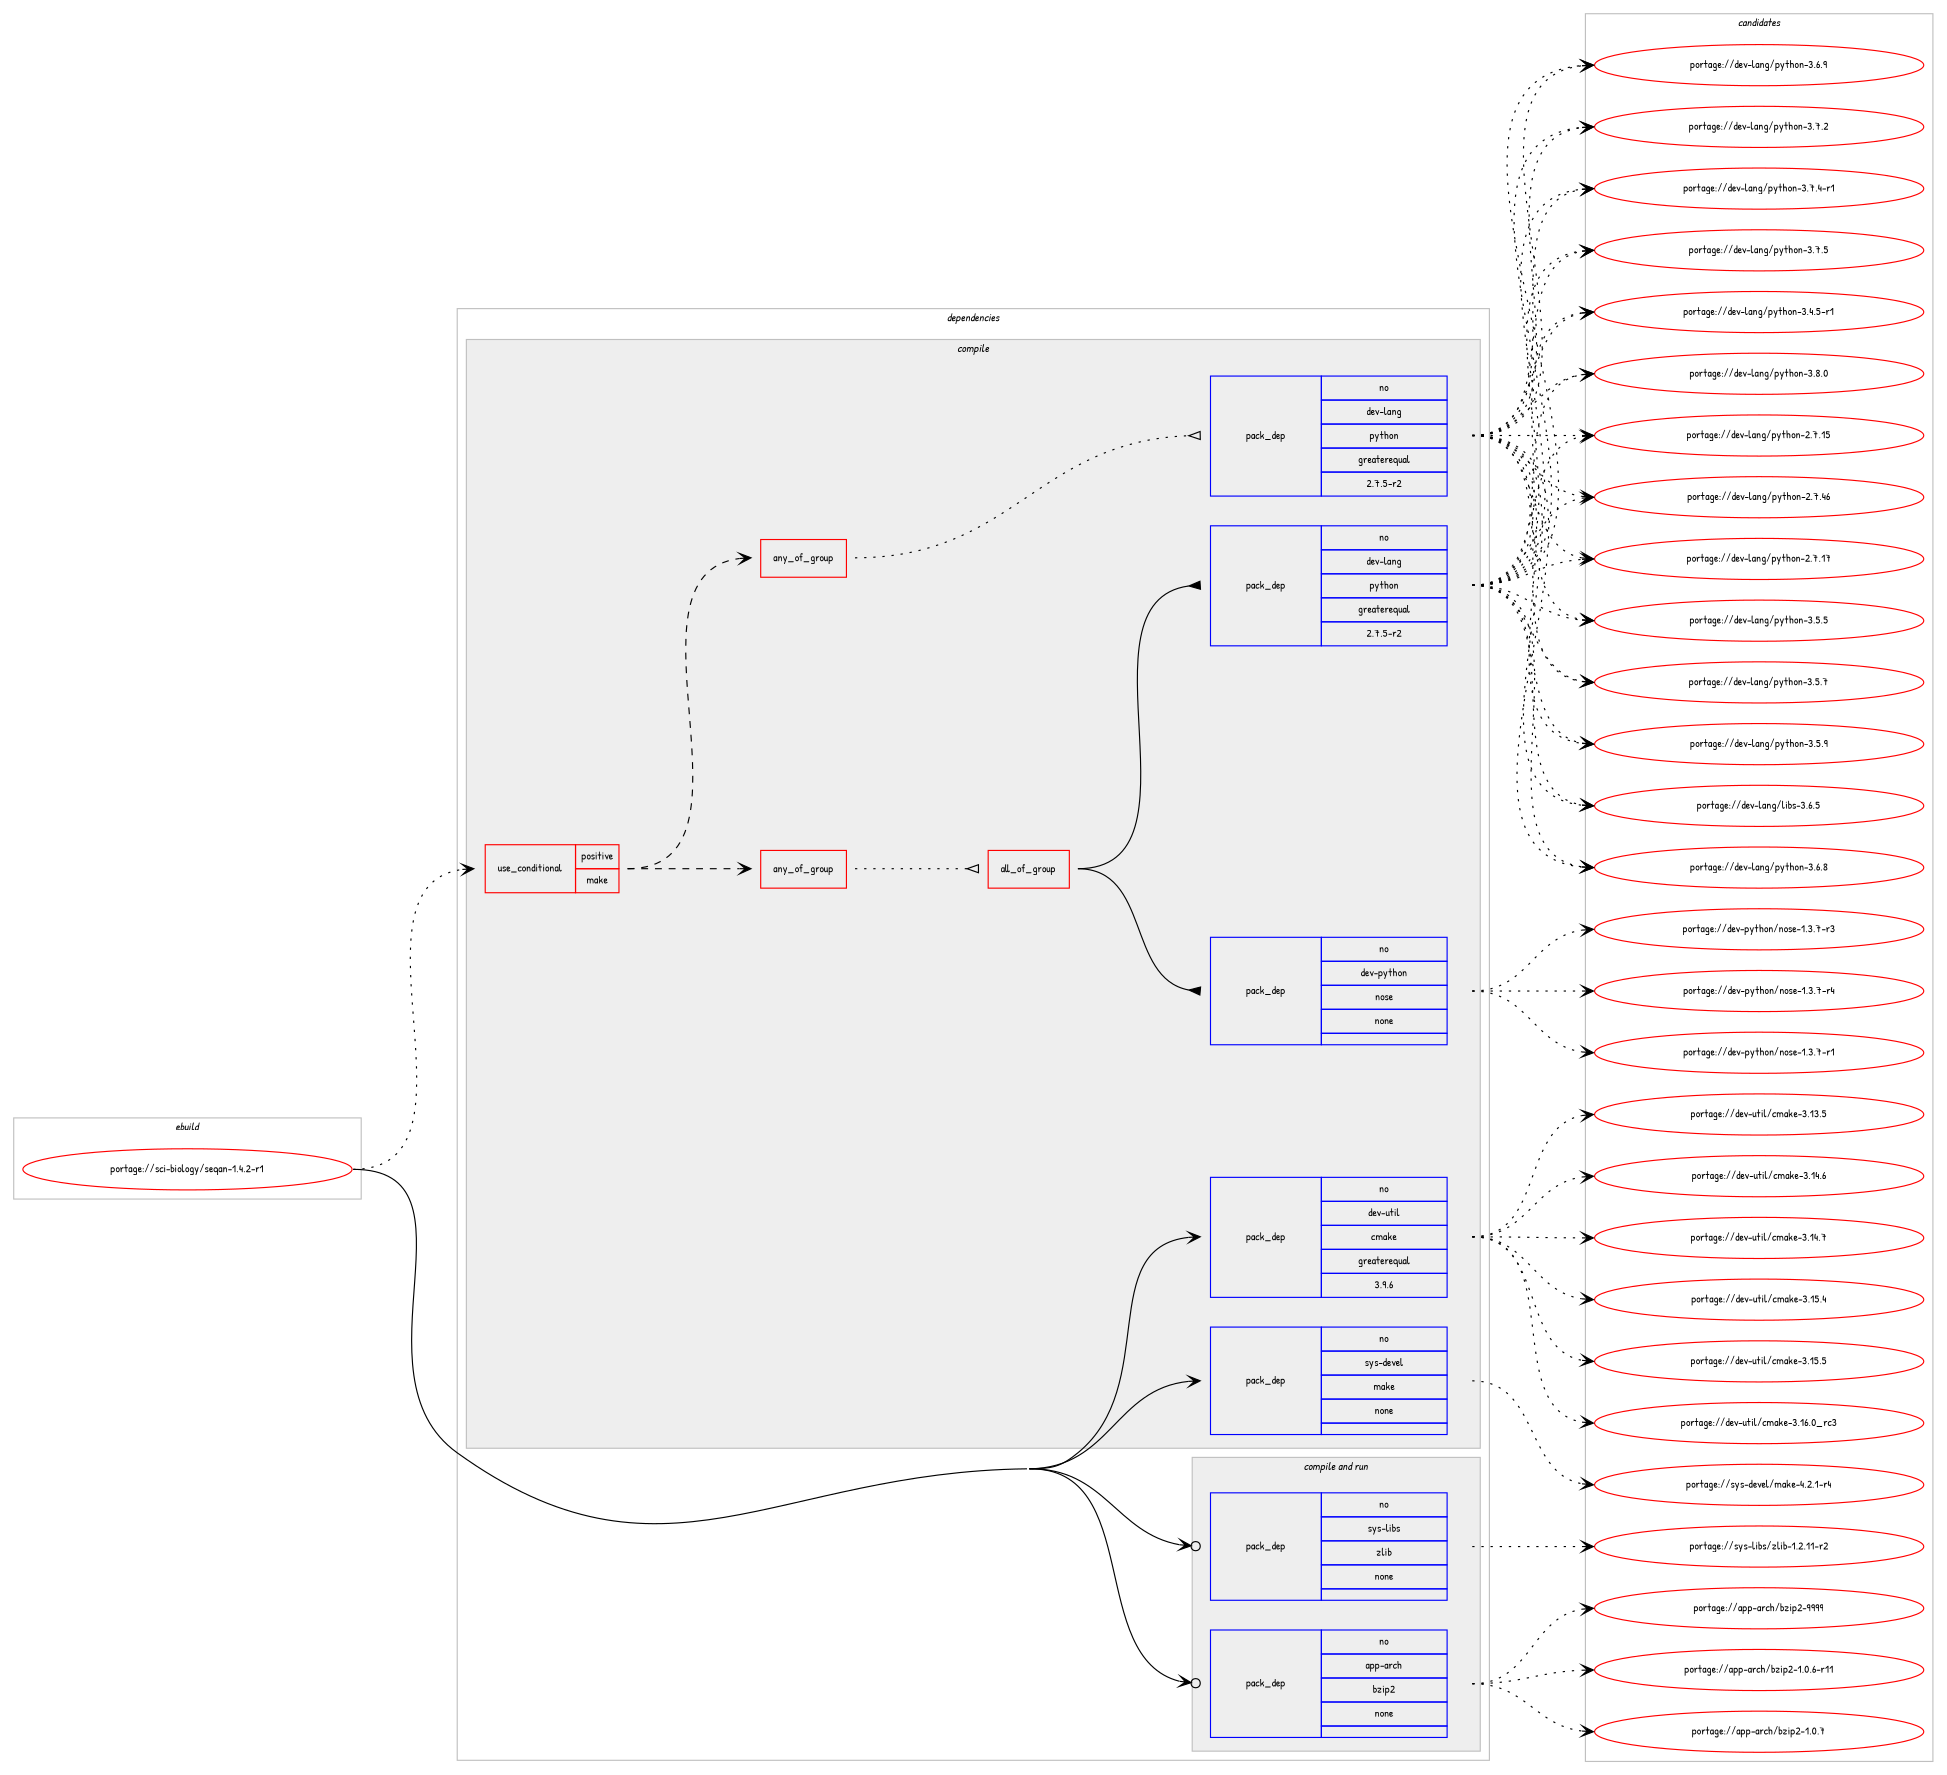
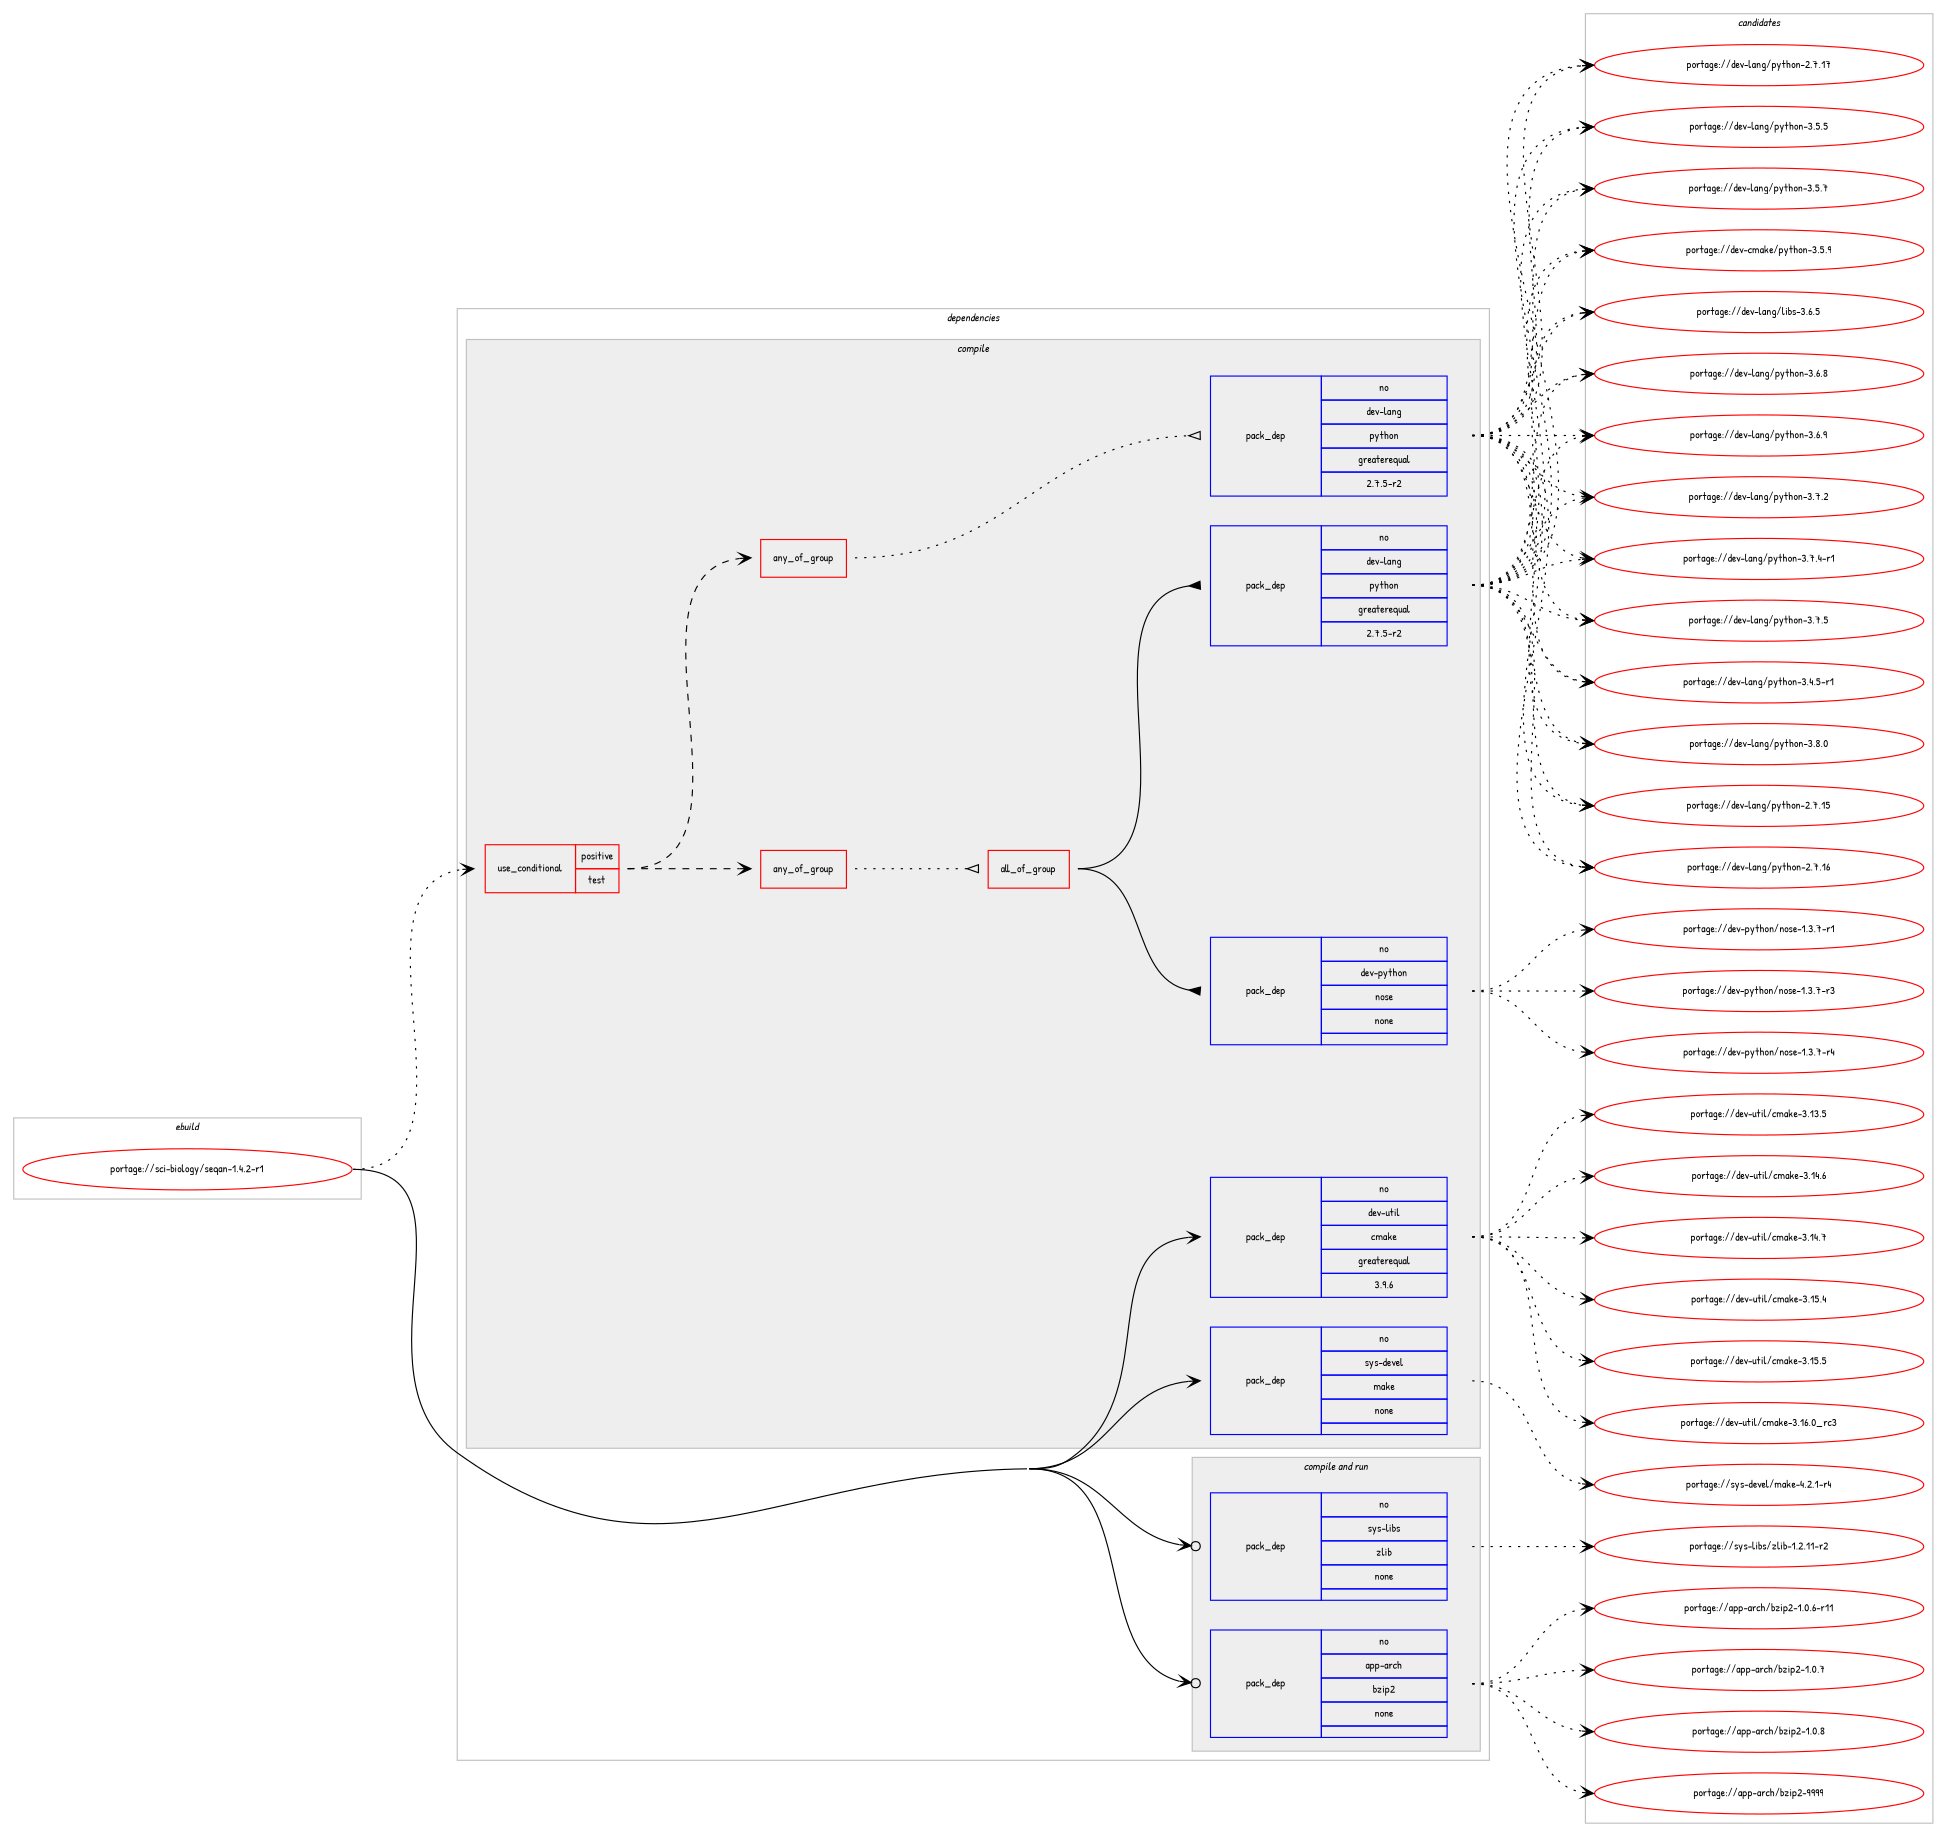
(1759, 497) -> (1759, 868)
(1759, 744) -> (1759, 250)
(597, 880) -> (597, 880)
none -> (1759, 1732)
